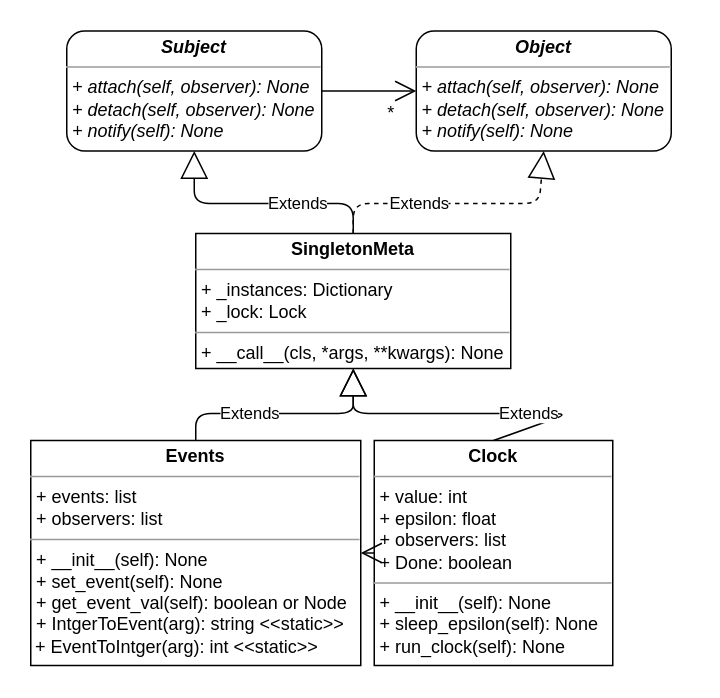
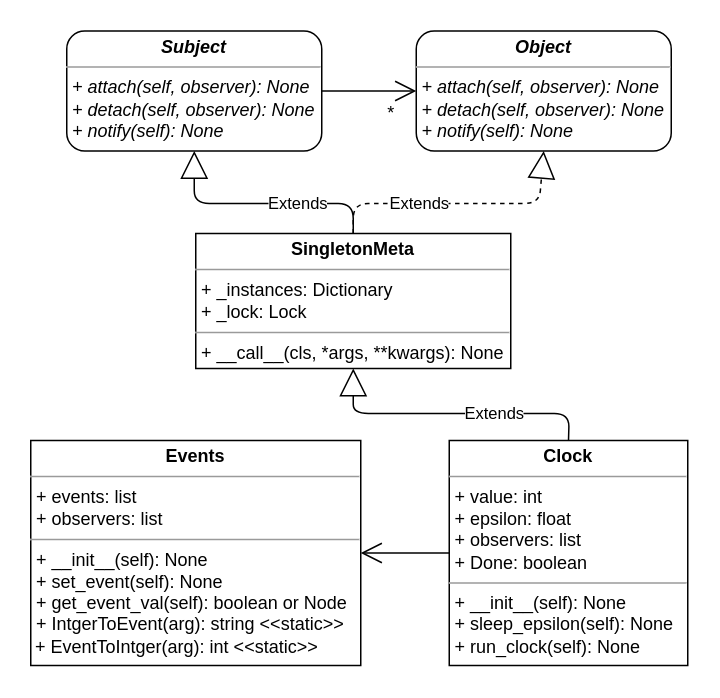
(263, 413) -> none
(494, 553) -> (569, 553)
